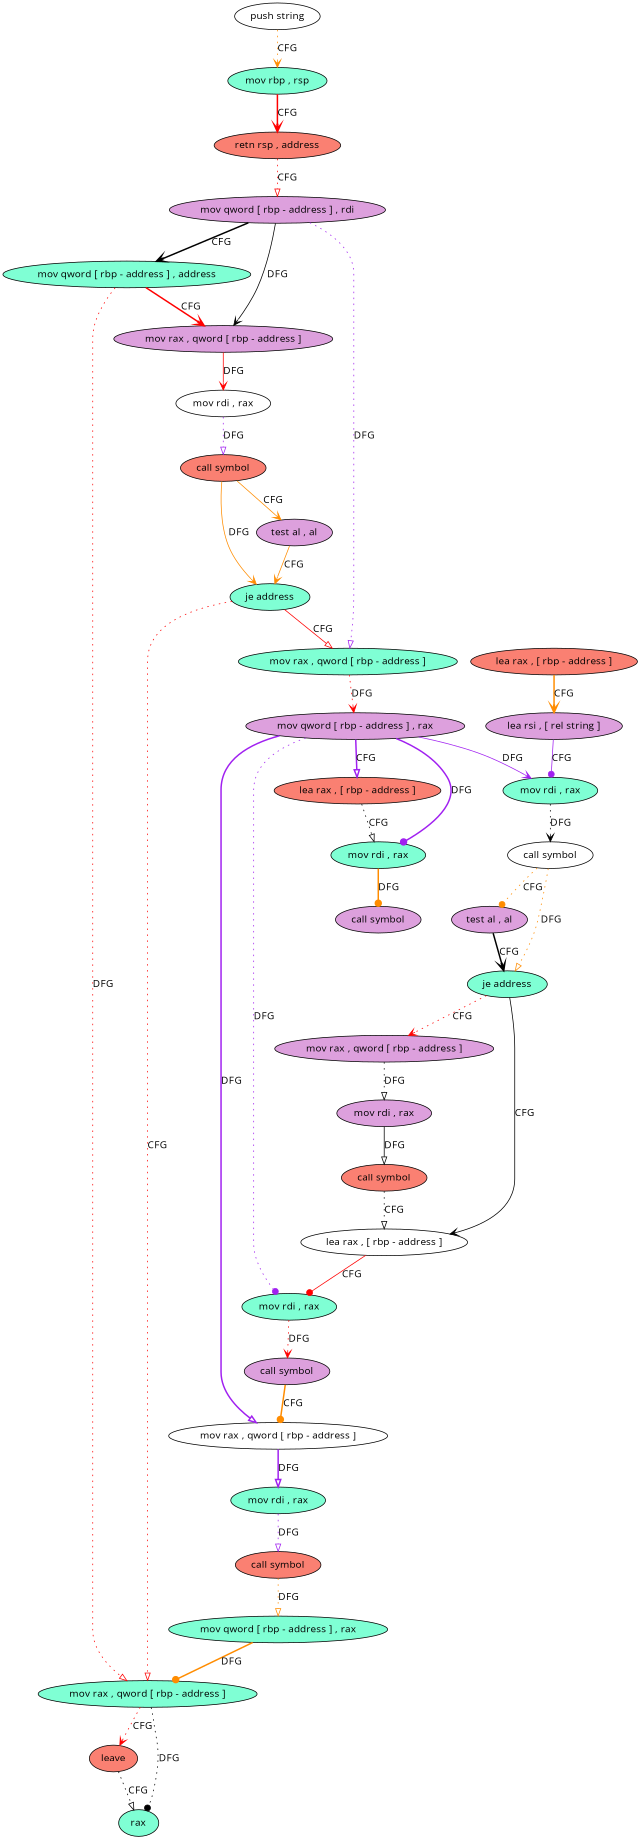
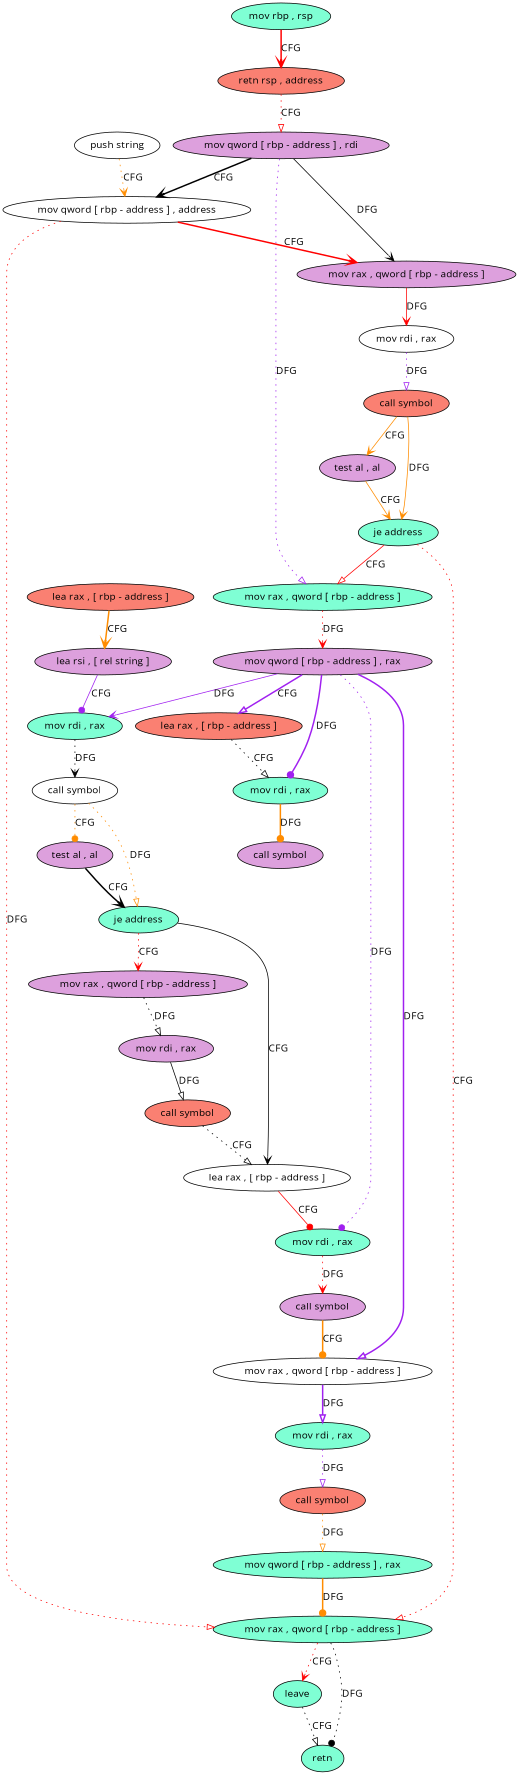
(277, 45) -> (121, 174)
(127, 274) -> (127, 210)
(114, 1758) -> (297, 1694)
(139, 1823) -> (323, 1758)
